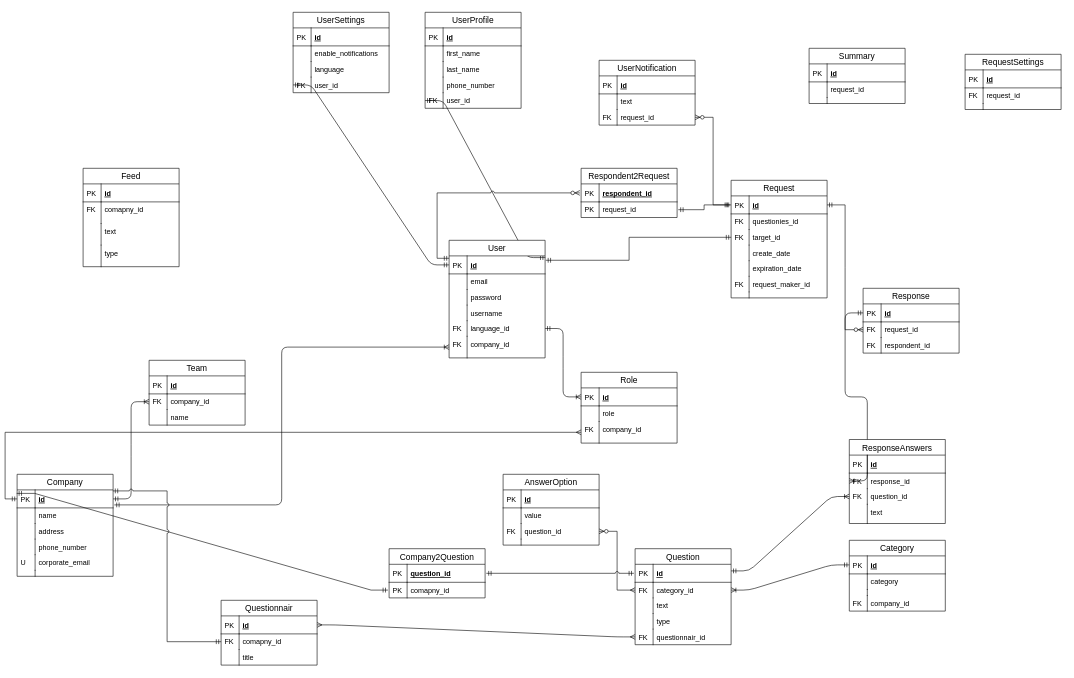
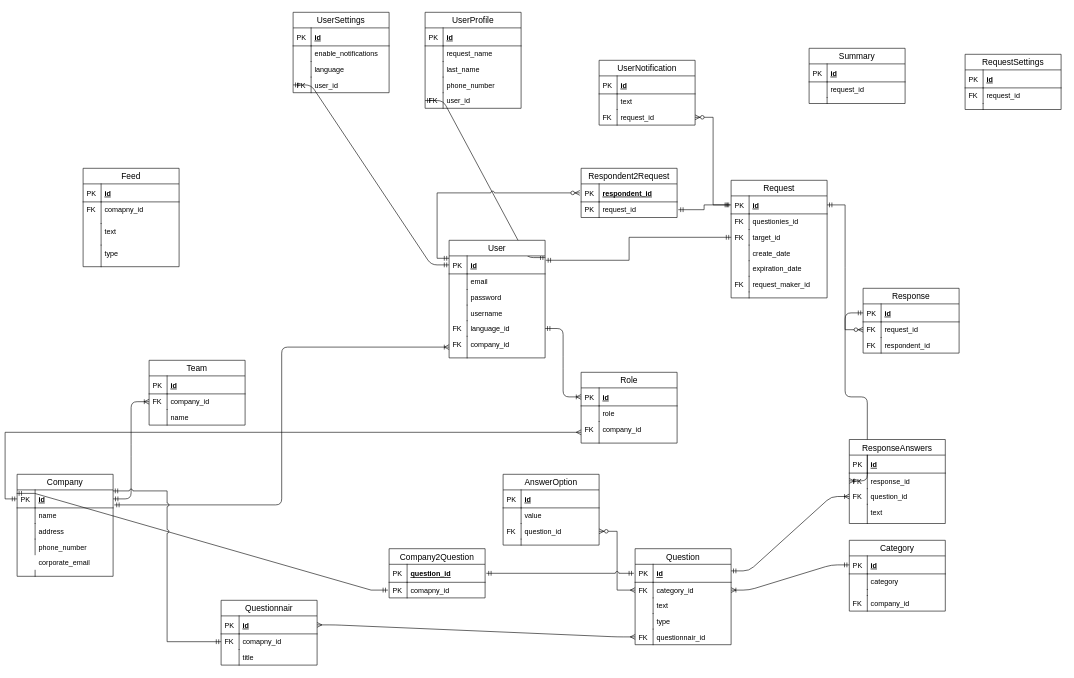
(466, 54) -> (471, 54)
(26, 563) -> none
